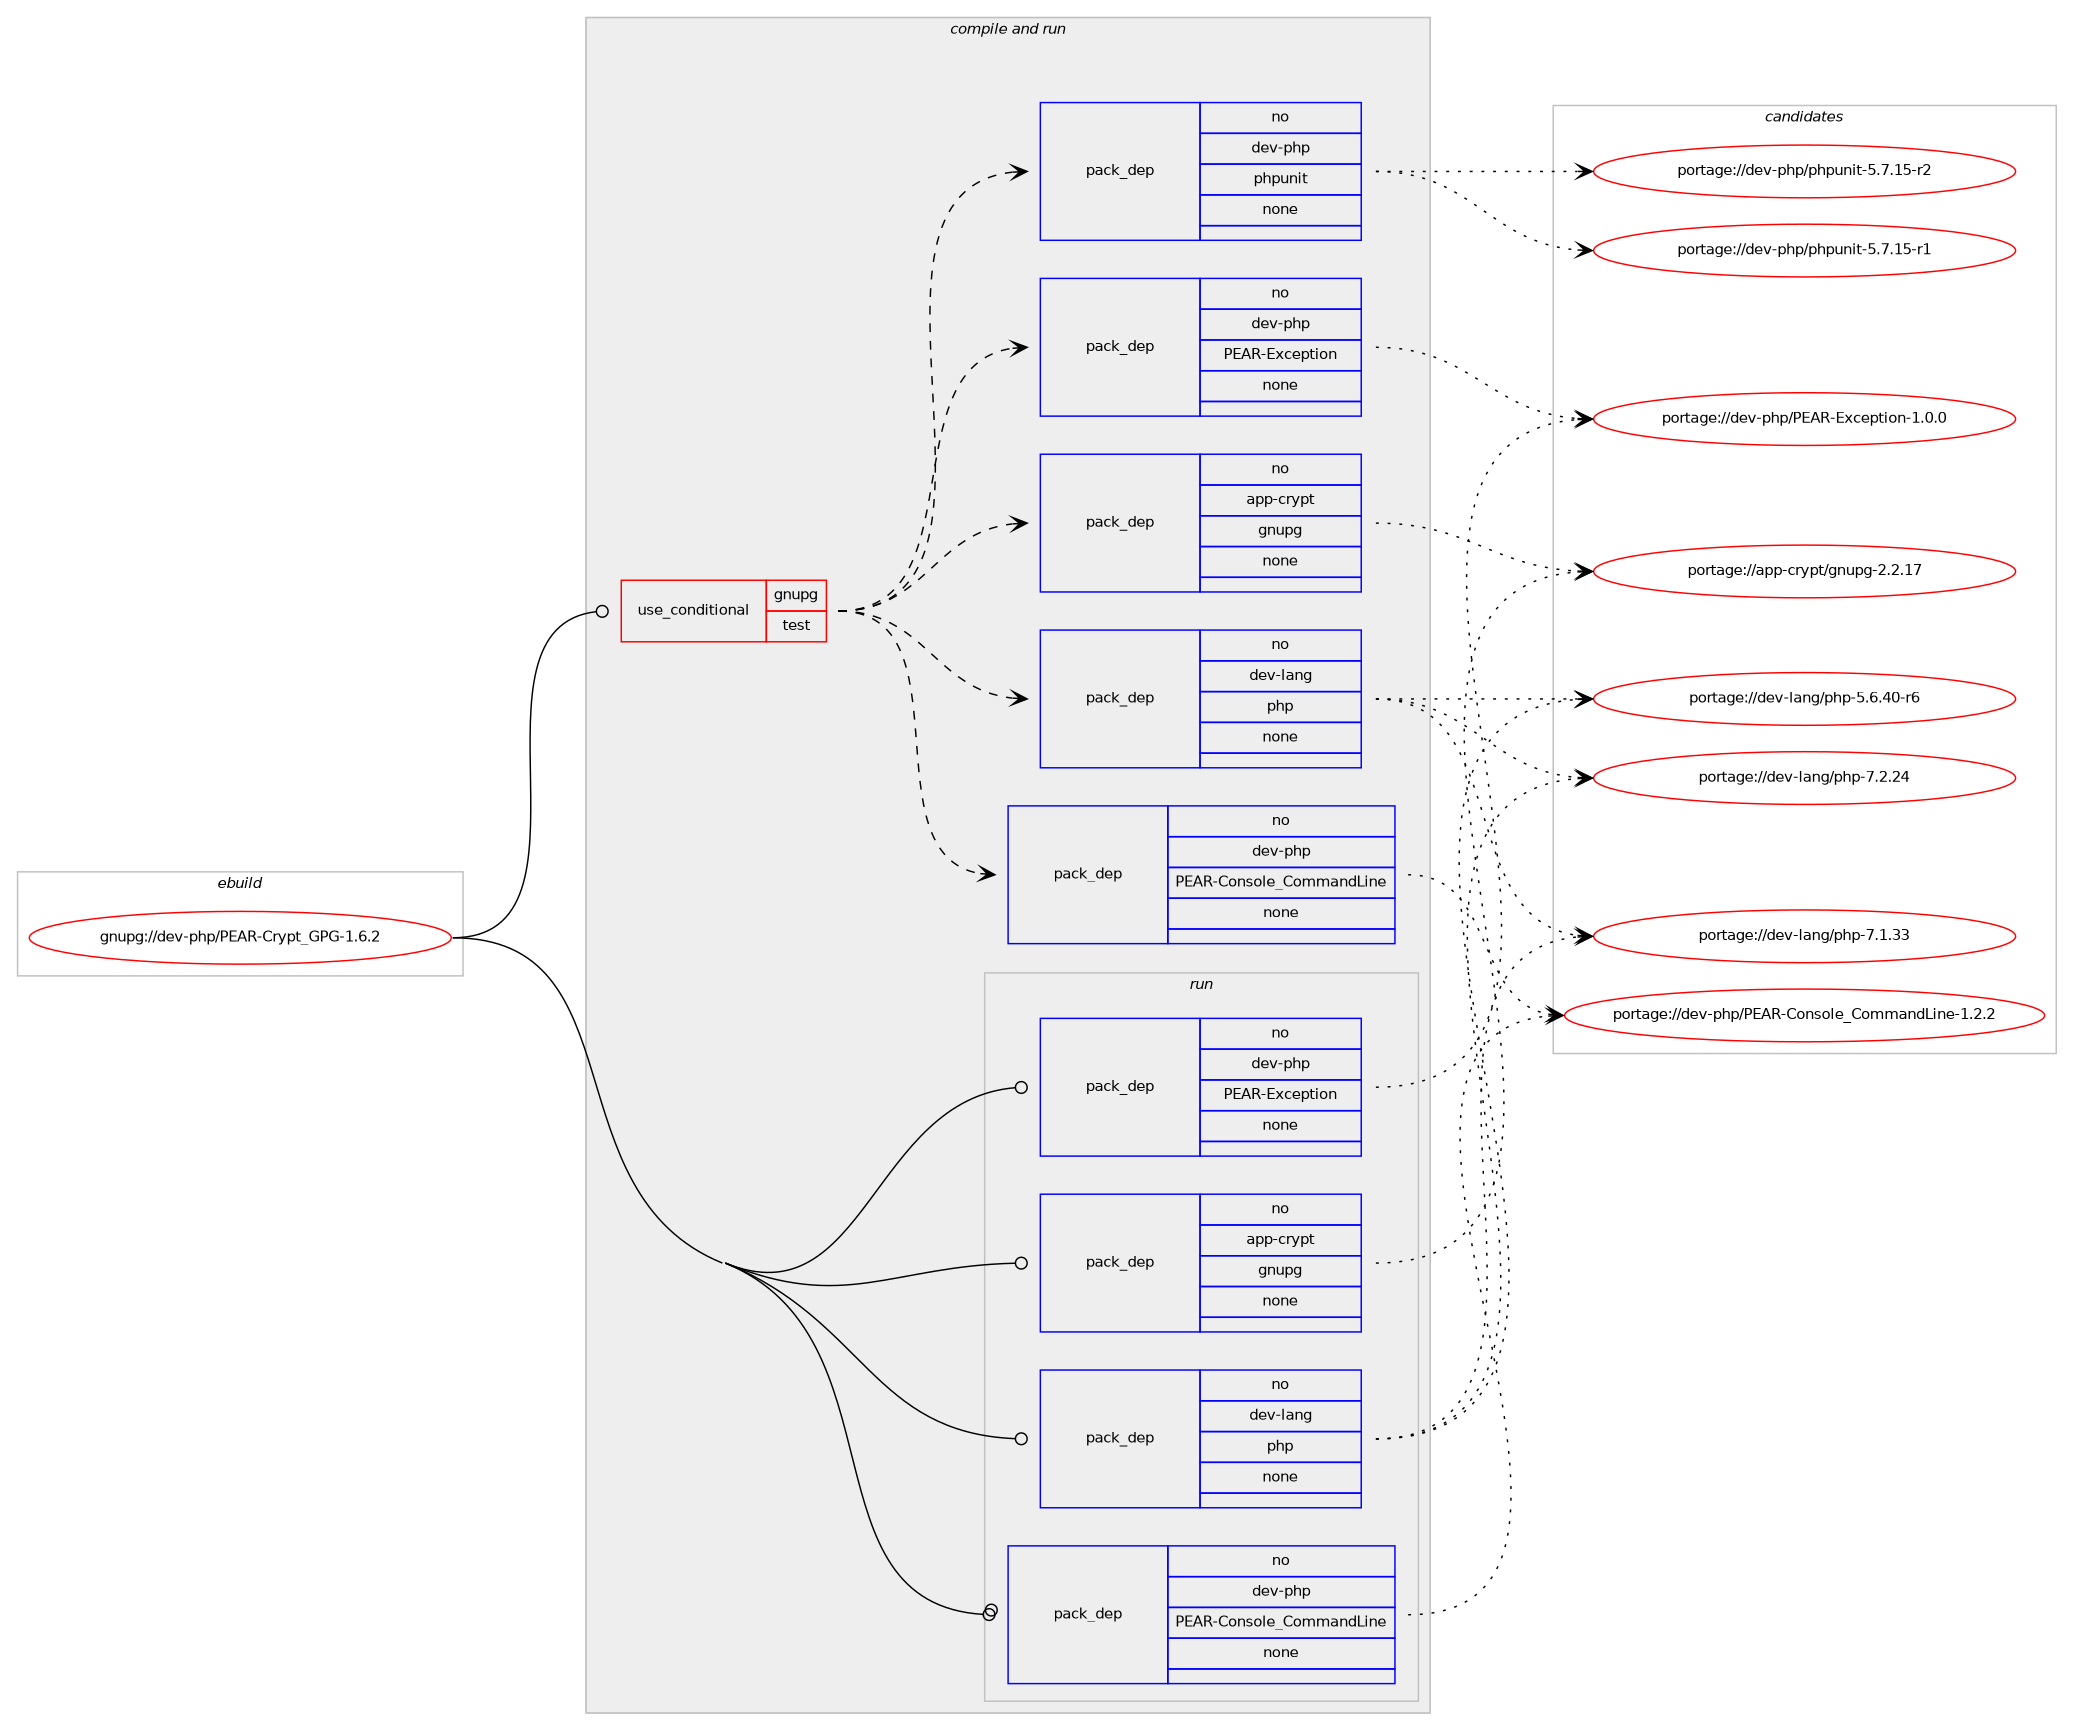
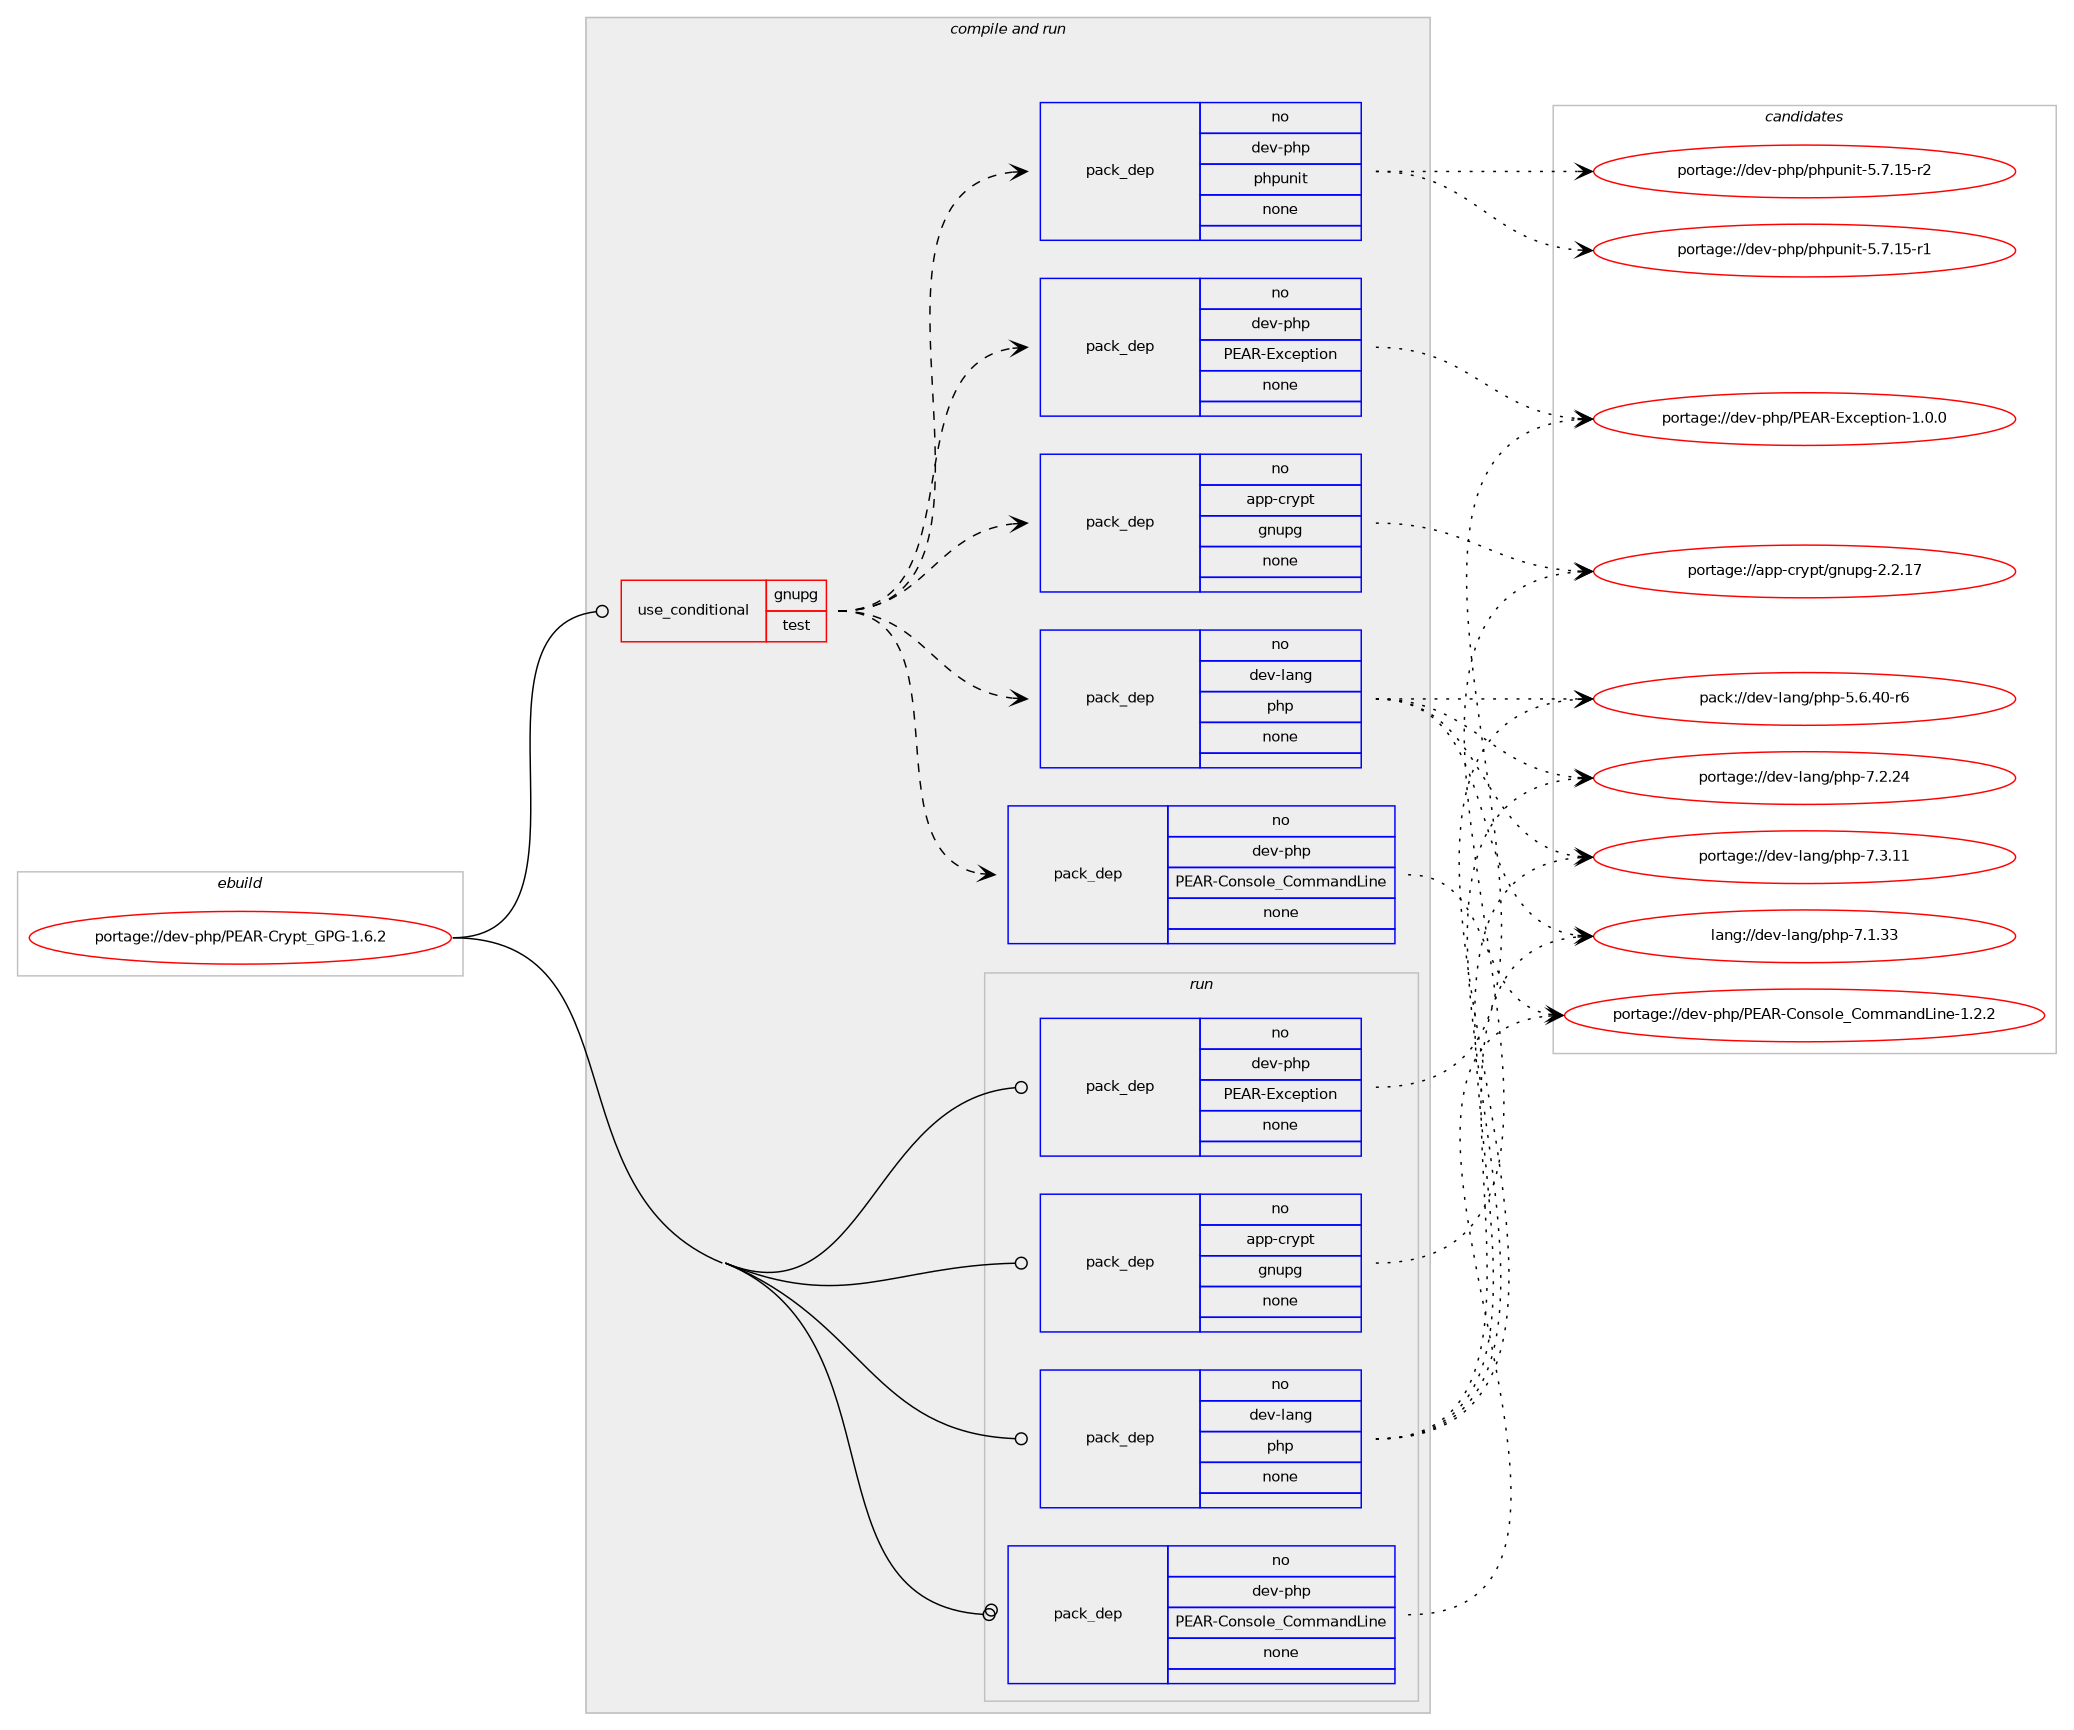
(1805, 699) -> (1805, 699)
none -> (1805, 857)
(1805, 936) -> (1805, 936)
(240, 938) -> (240, 938)
